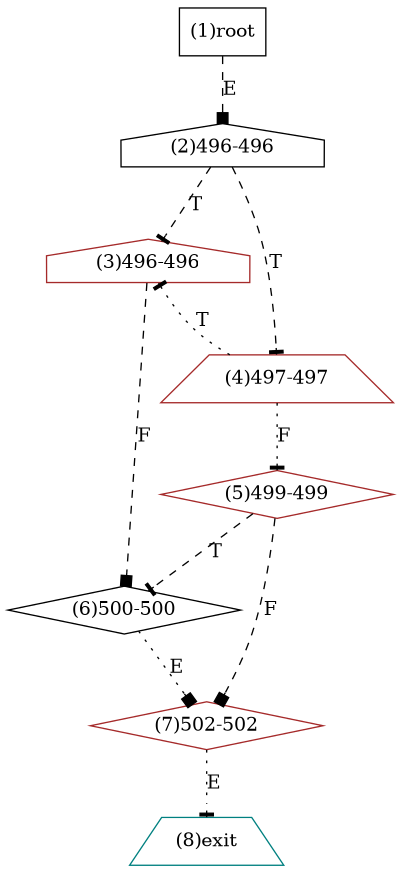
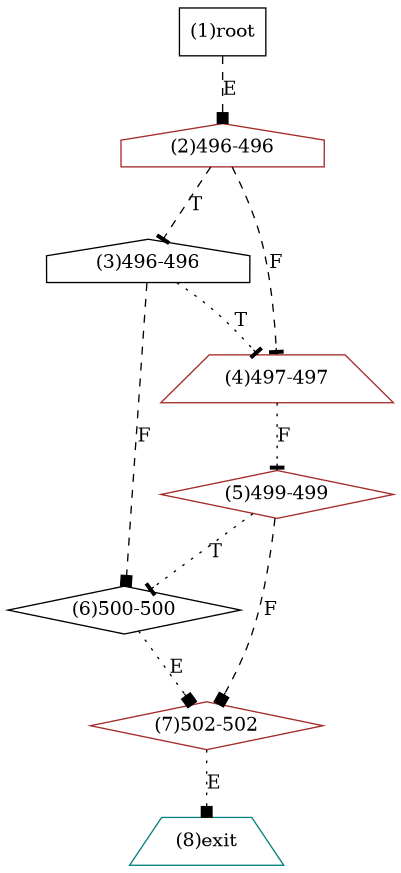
(223, 148) -> (223, 148)
(148, 263) -> (148, 263)
(276, 263) -> (276, 263)
(191, 327) -> (217, 314)
(203, 550) -> (203, 550)
(207, 777) -> (207, 777)
